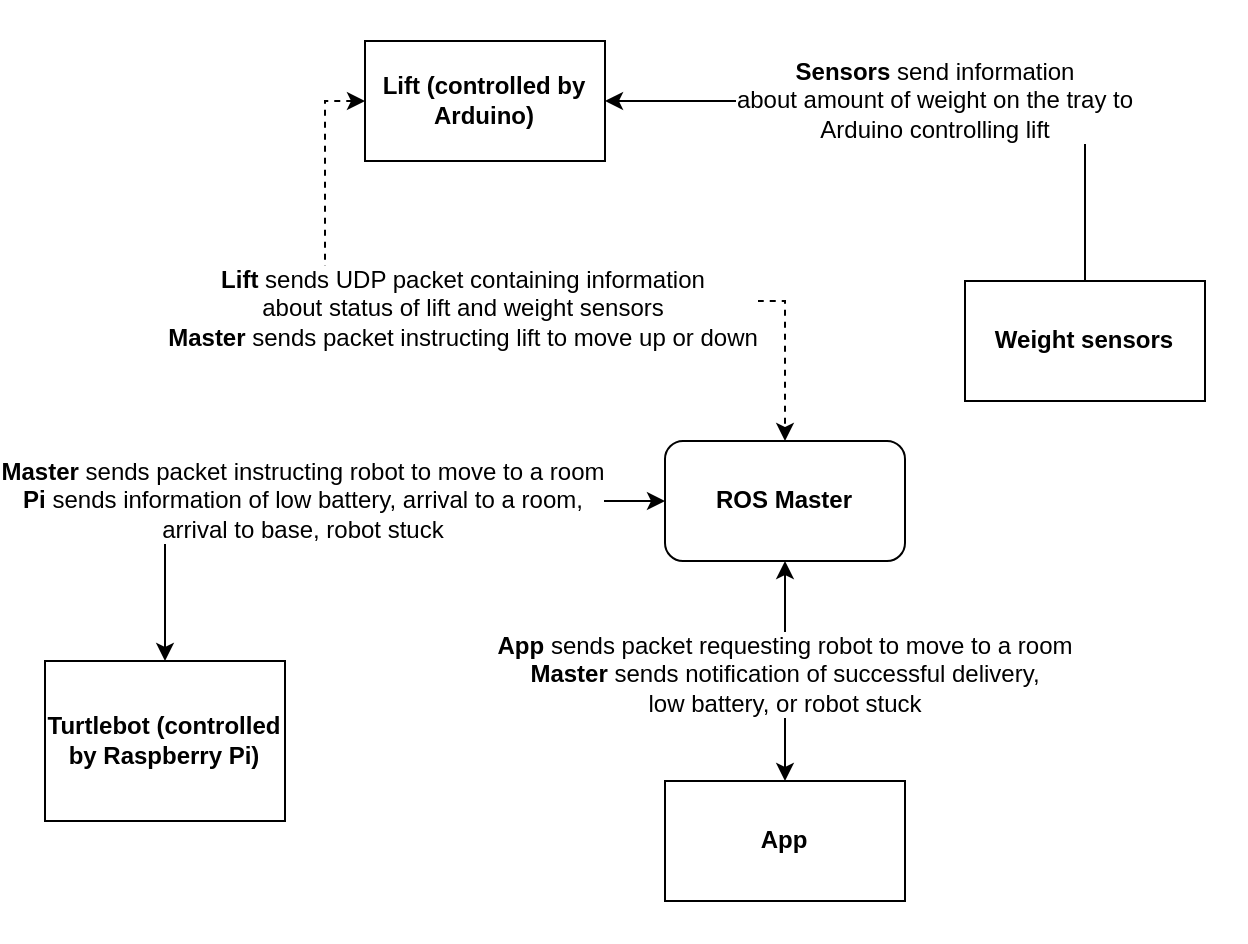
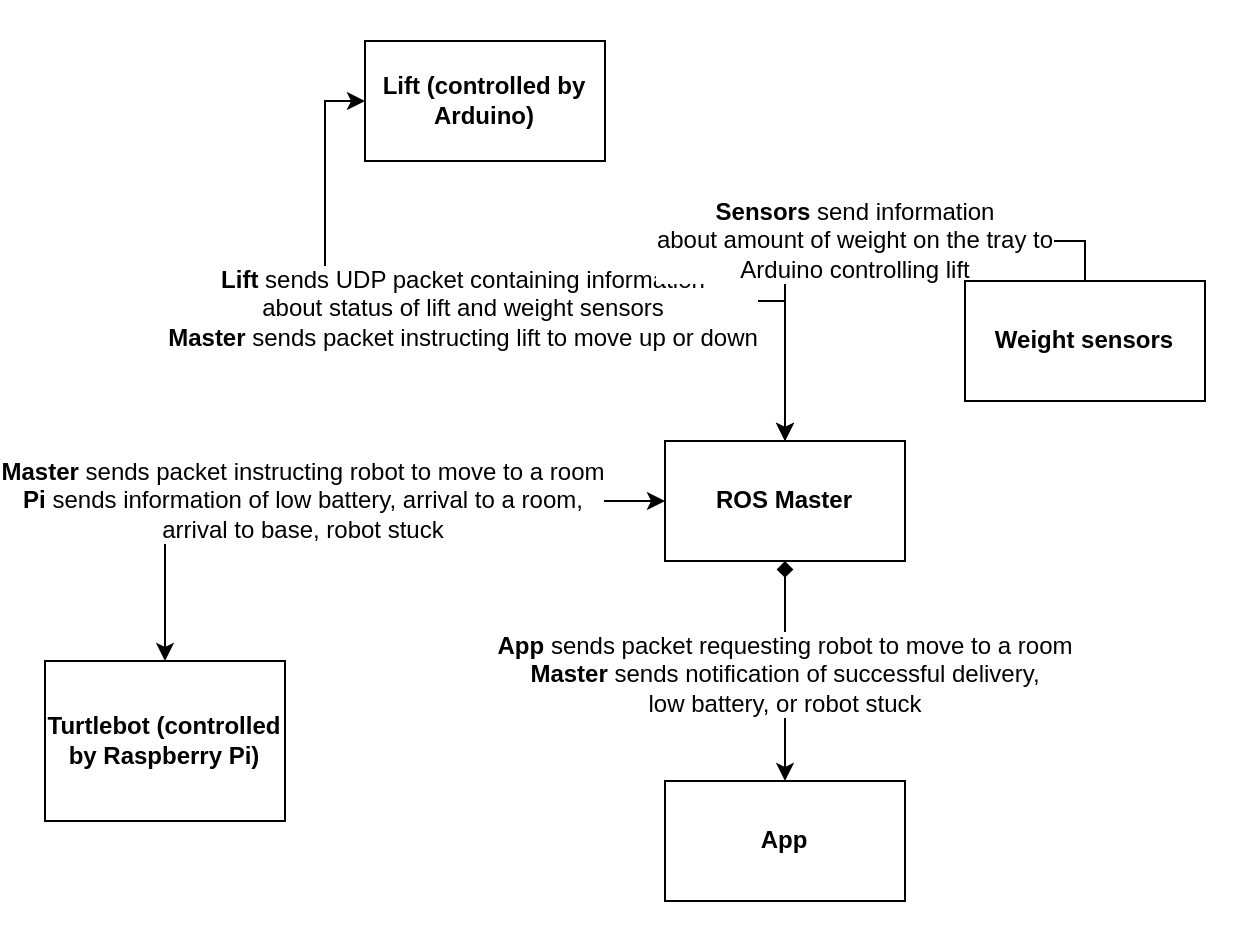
(948, 101) -> (931, 241)
(325, 174) -> (325, 174)
(785, 501) -> (785, 501)
(785, 576) -> (785, 577)
